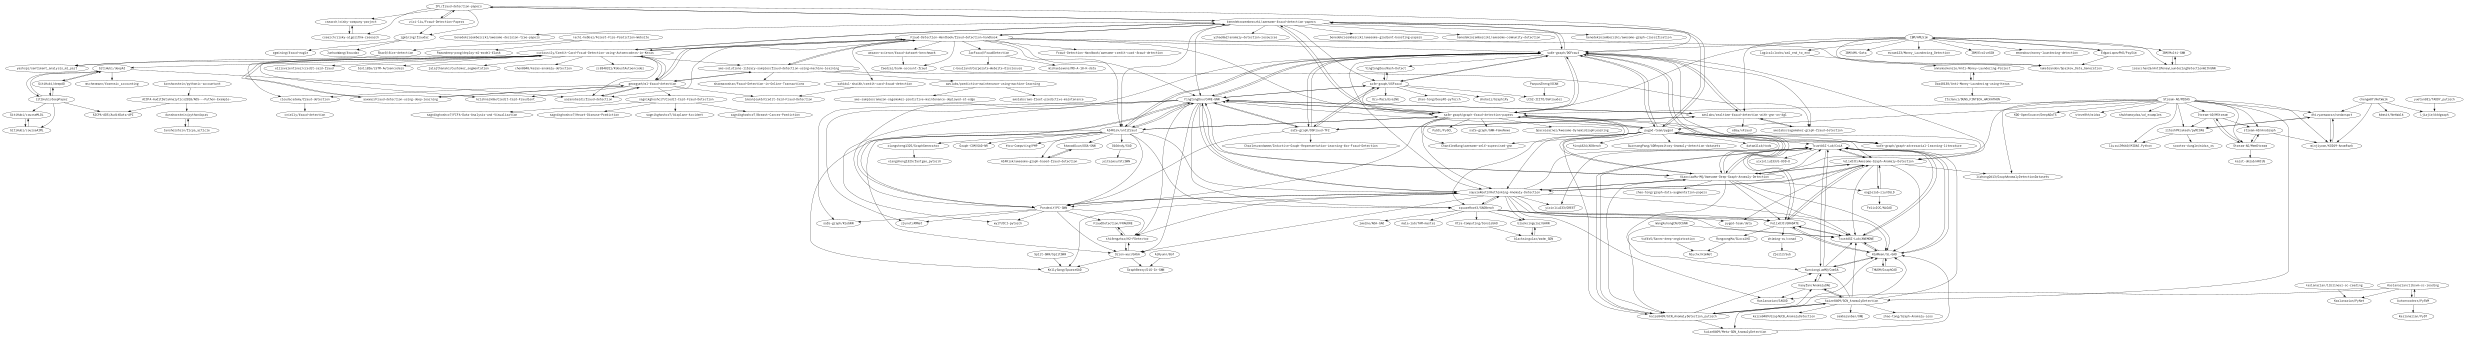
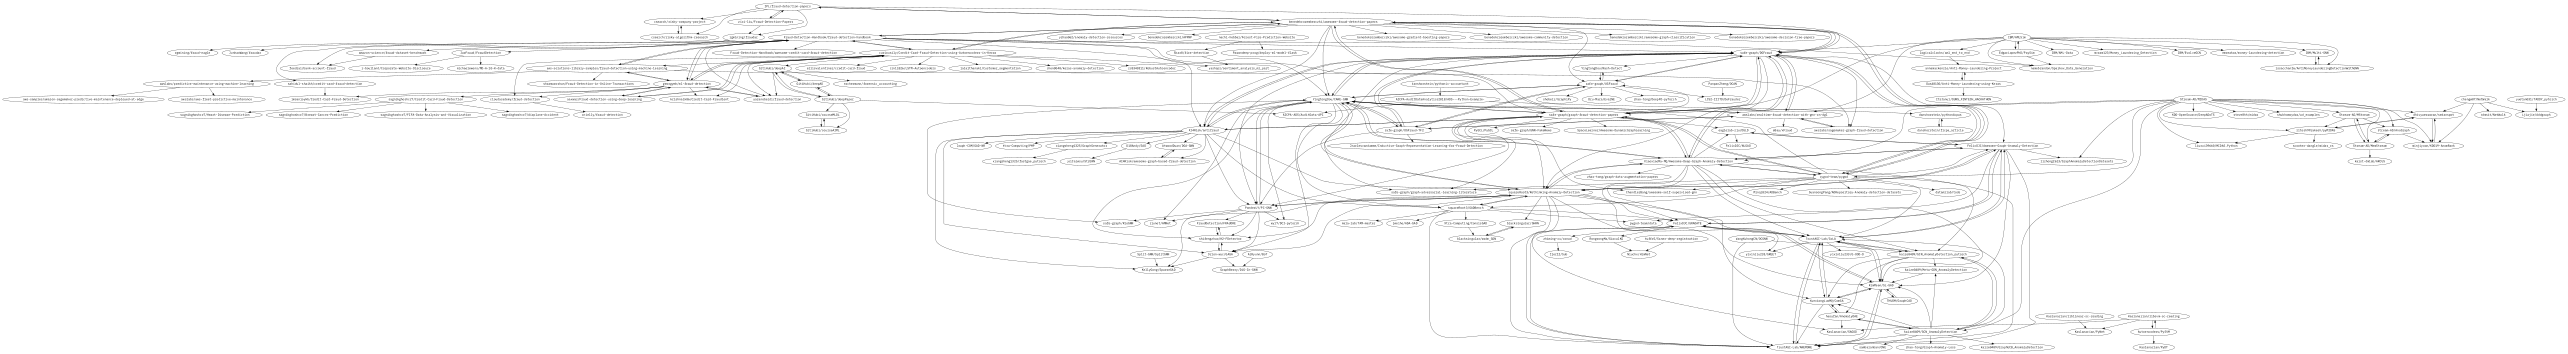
none -> (1170, 37)
(1785, 135) -> (1666, 122)
(1504, 215) -> none
